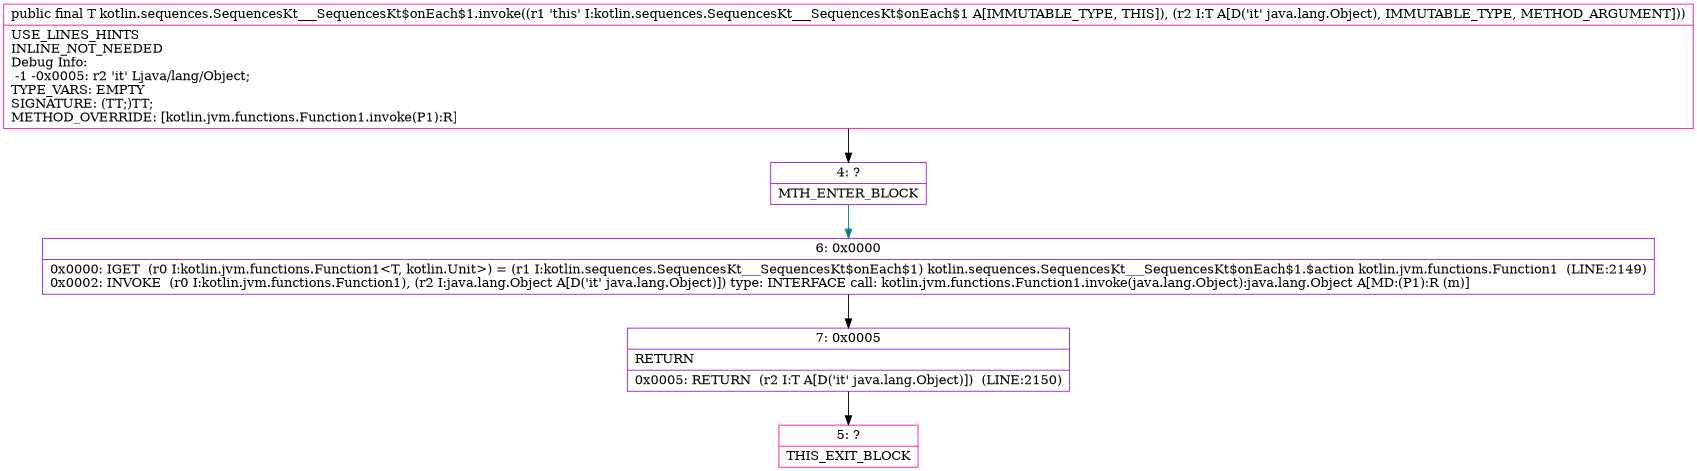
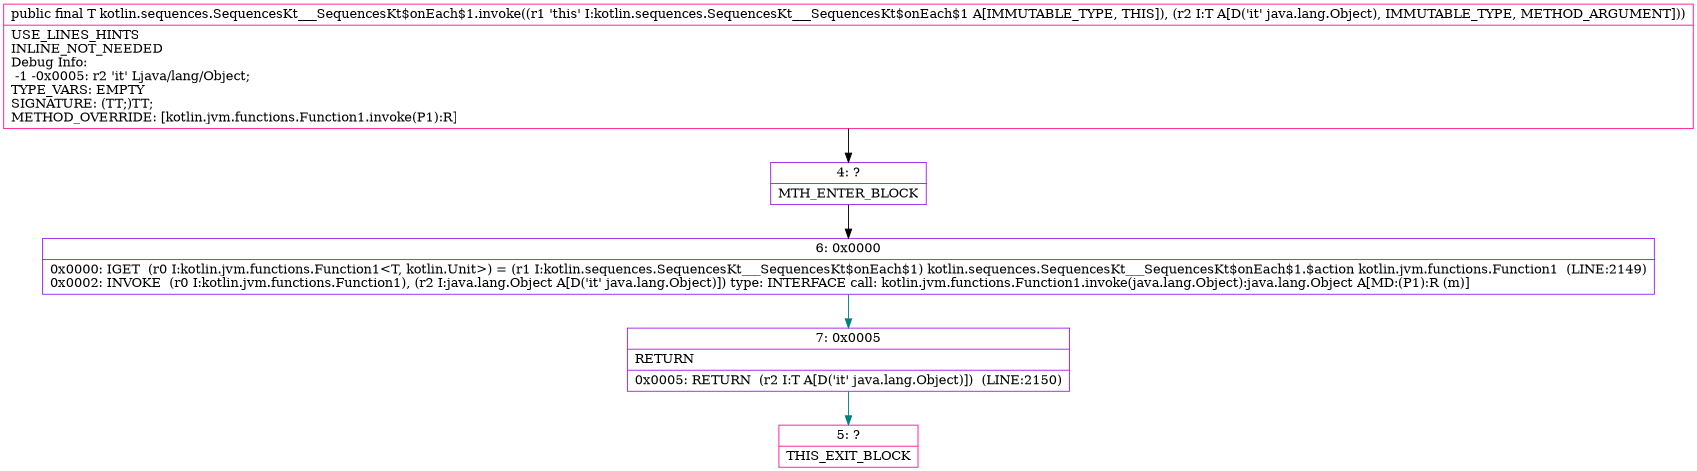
(848, 217) -> (848, 217)
(848, 307) -> (848, 307)
(848, 404) -> (848, 404)
